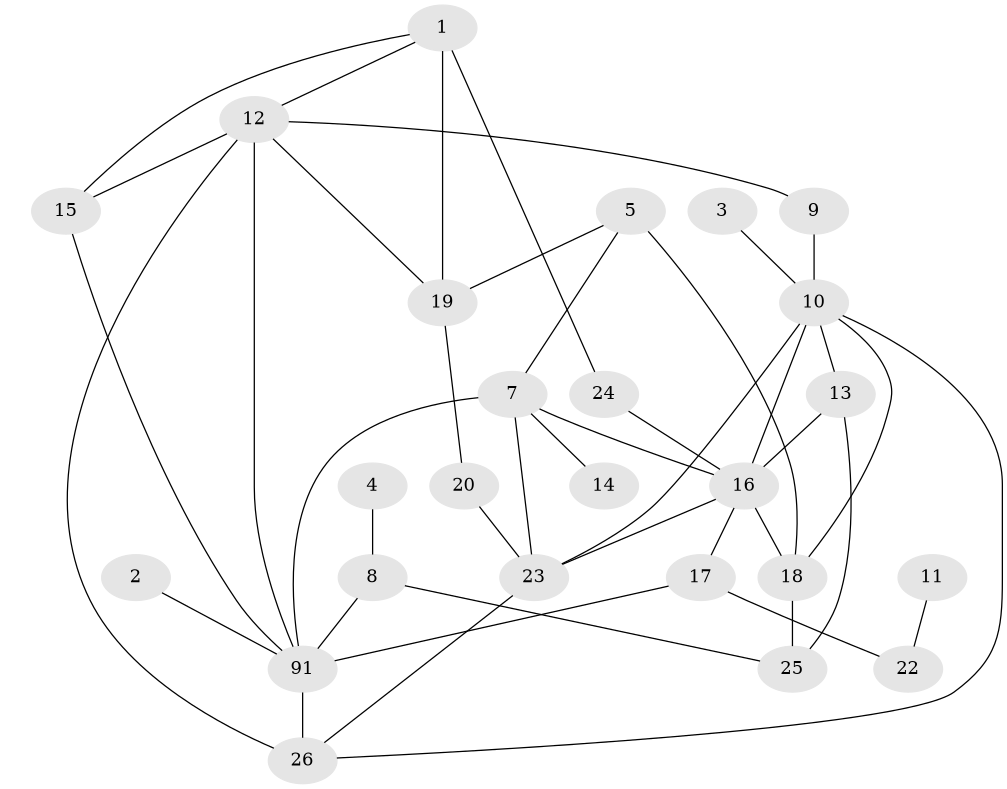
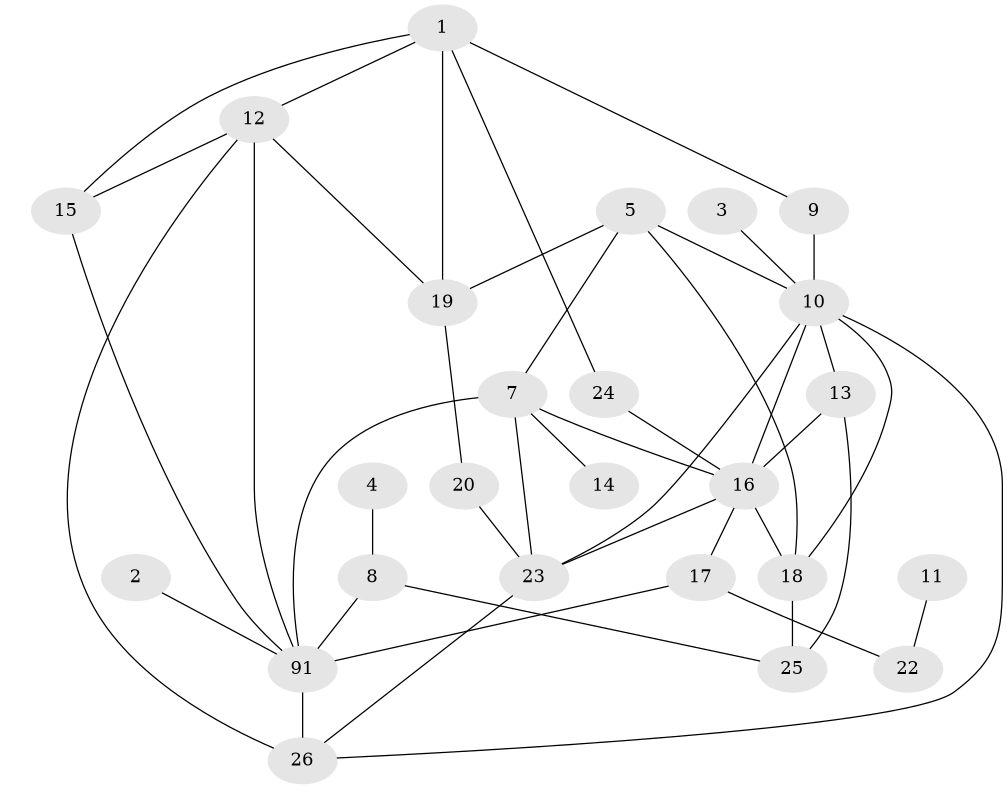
(541, 143) -> (629, 120)
none -> (722, 257)
